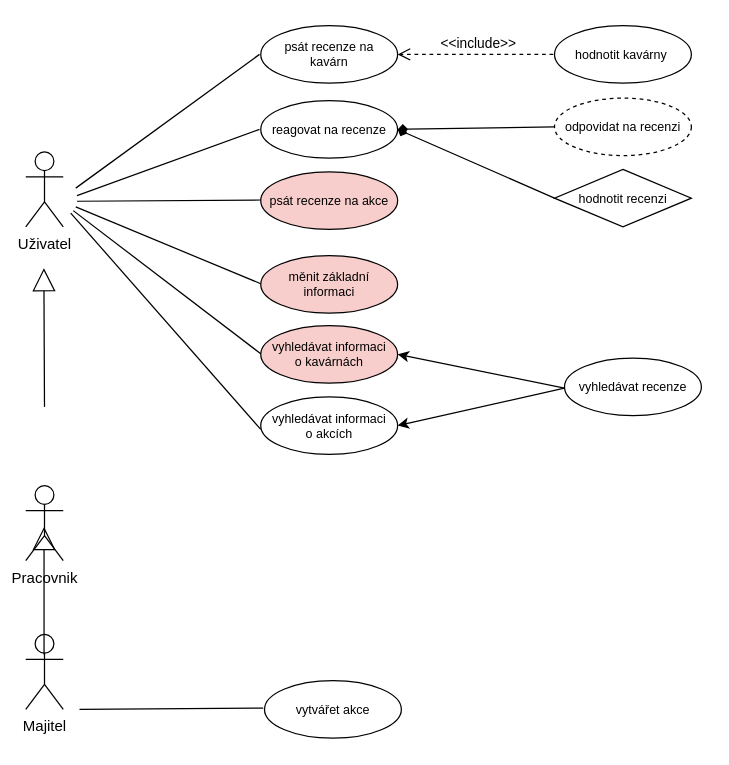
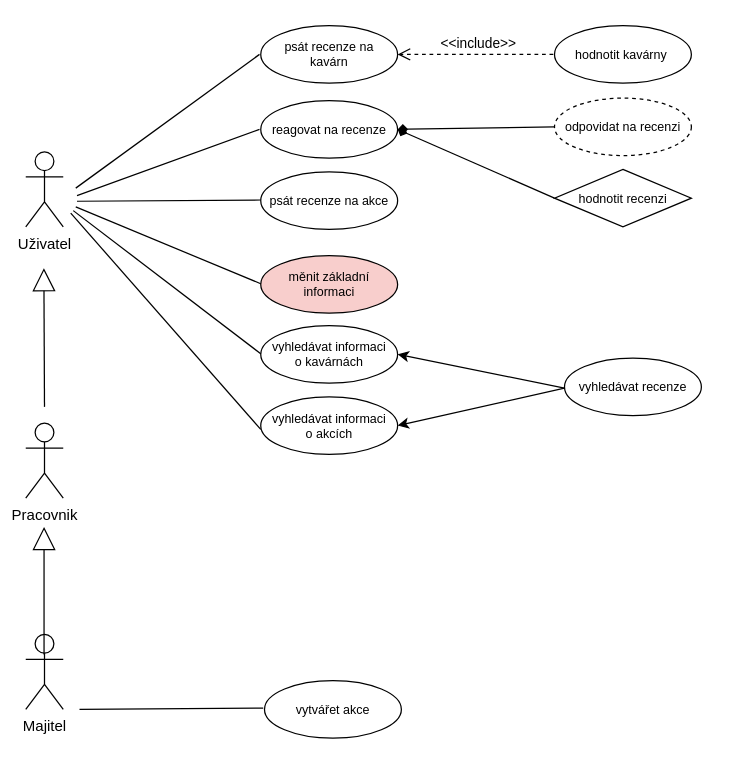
(329, 201) -> (329, 201)
(329, 354) -> (329, 354)
(44, 523) -> (44, 461)
